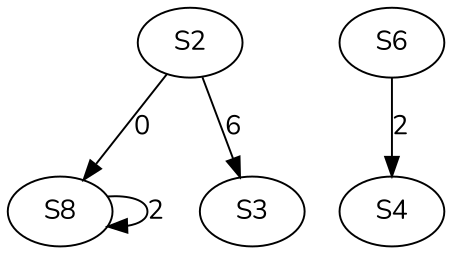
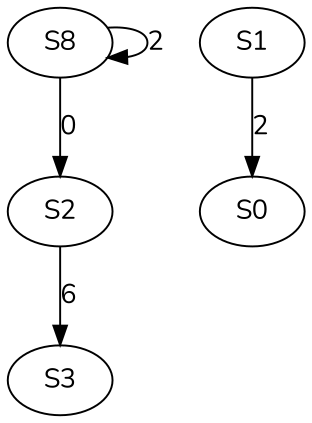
(392, 43) -> (252, 43)
(132, 119) -> (60, 117)
(392, 211) -> (252, 211)
